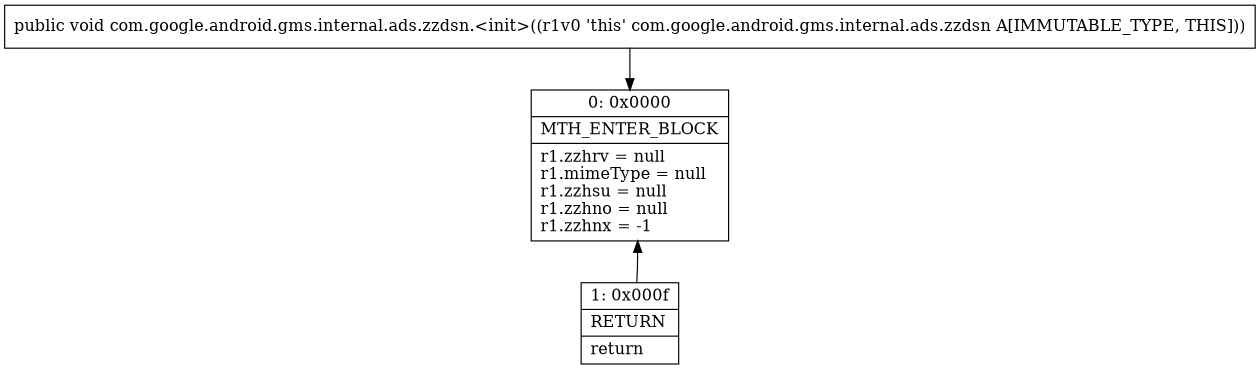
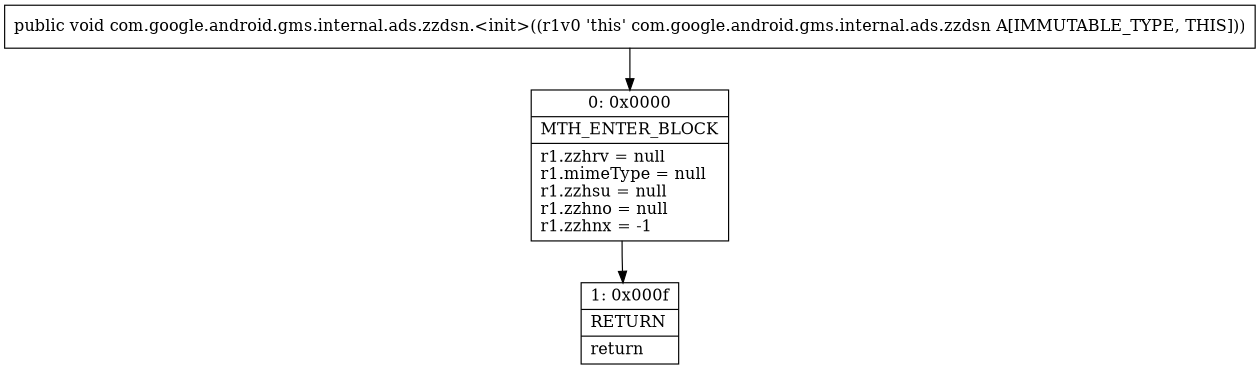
(637, 268) -> (622, 256)
